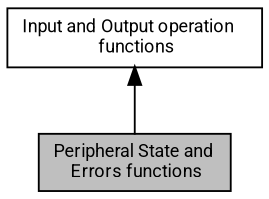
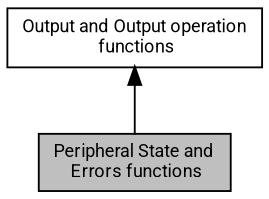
(135, 38) -> (135, 38)
